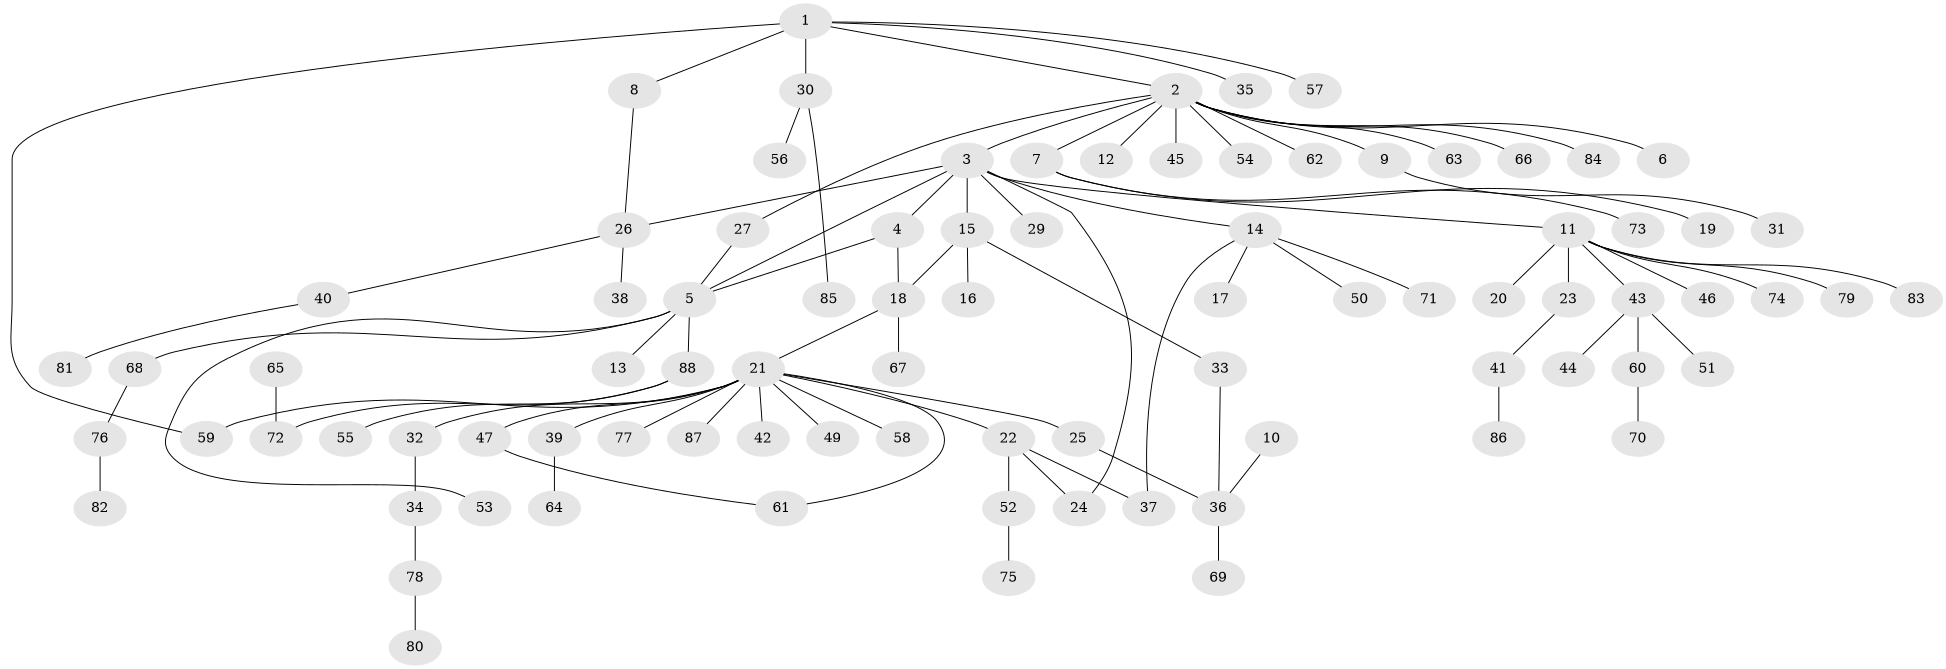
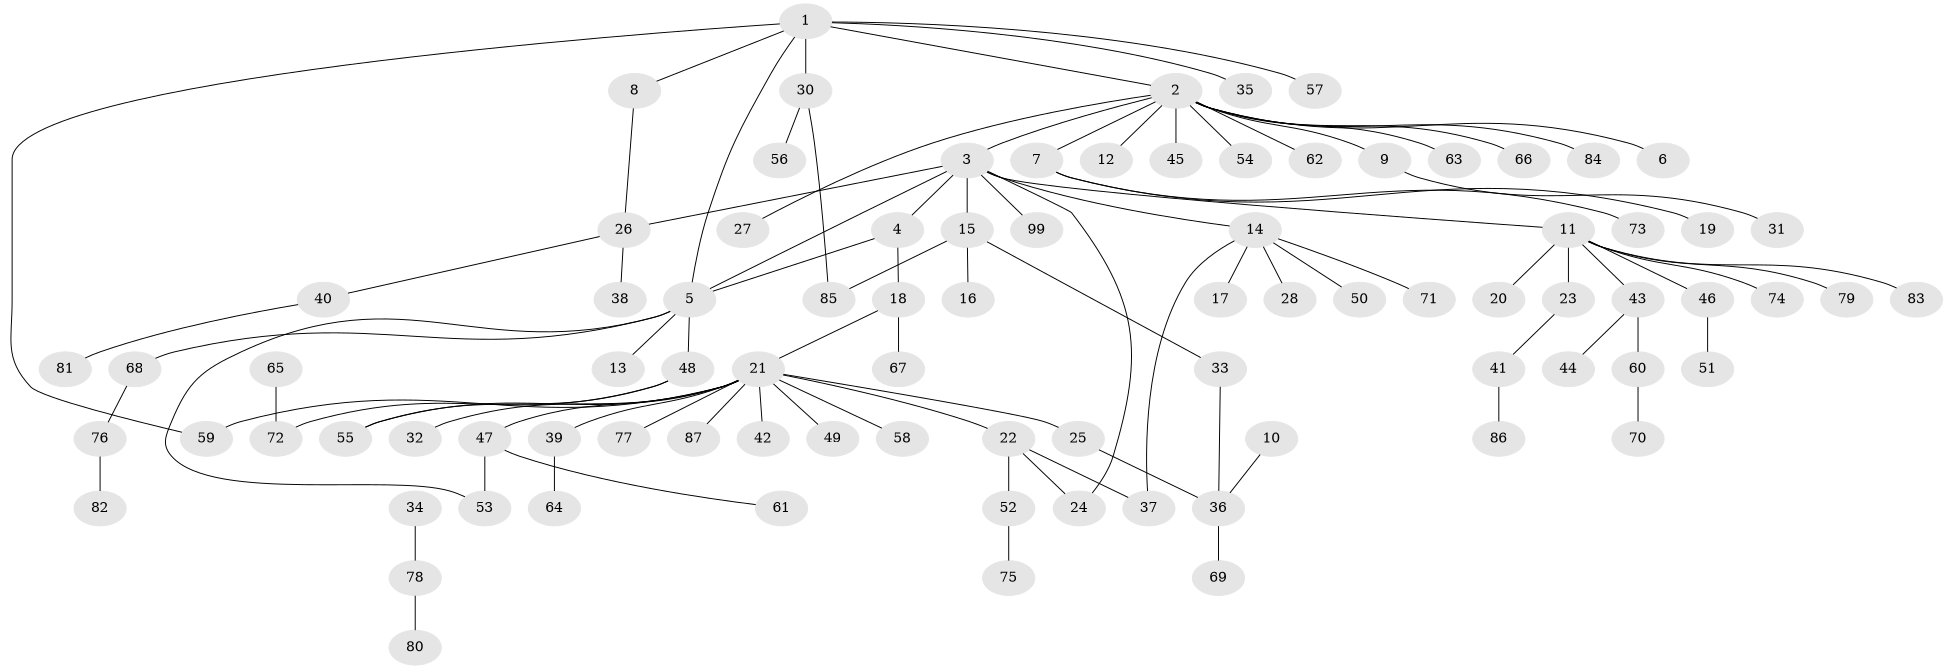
(1037, 230) -> (1037, 230)
(716, 265) -> (729, 154)
(933, 265) -> (905, 261)
none -> (1290, 300)
(1673, 334) -> (1708, 335)
(688, 369) -> (688, 369)
(940, 429) -> (552, 404)
(415, 474) -> none
none -> (485, 474)
